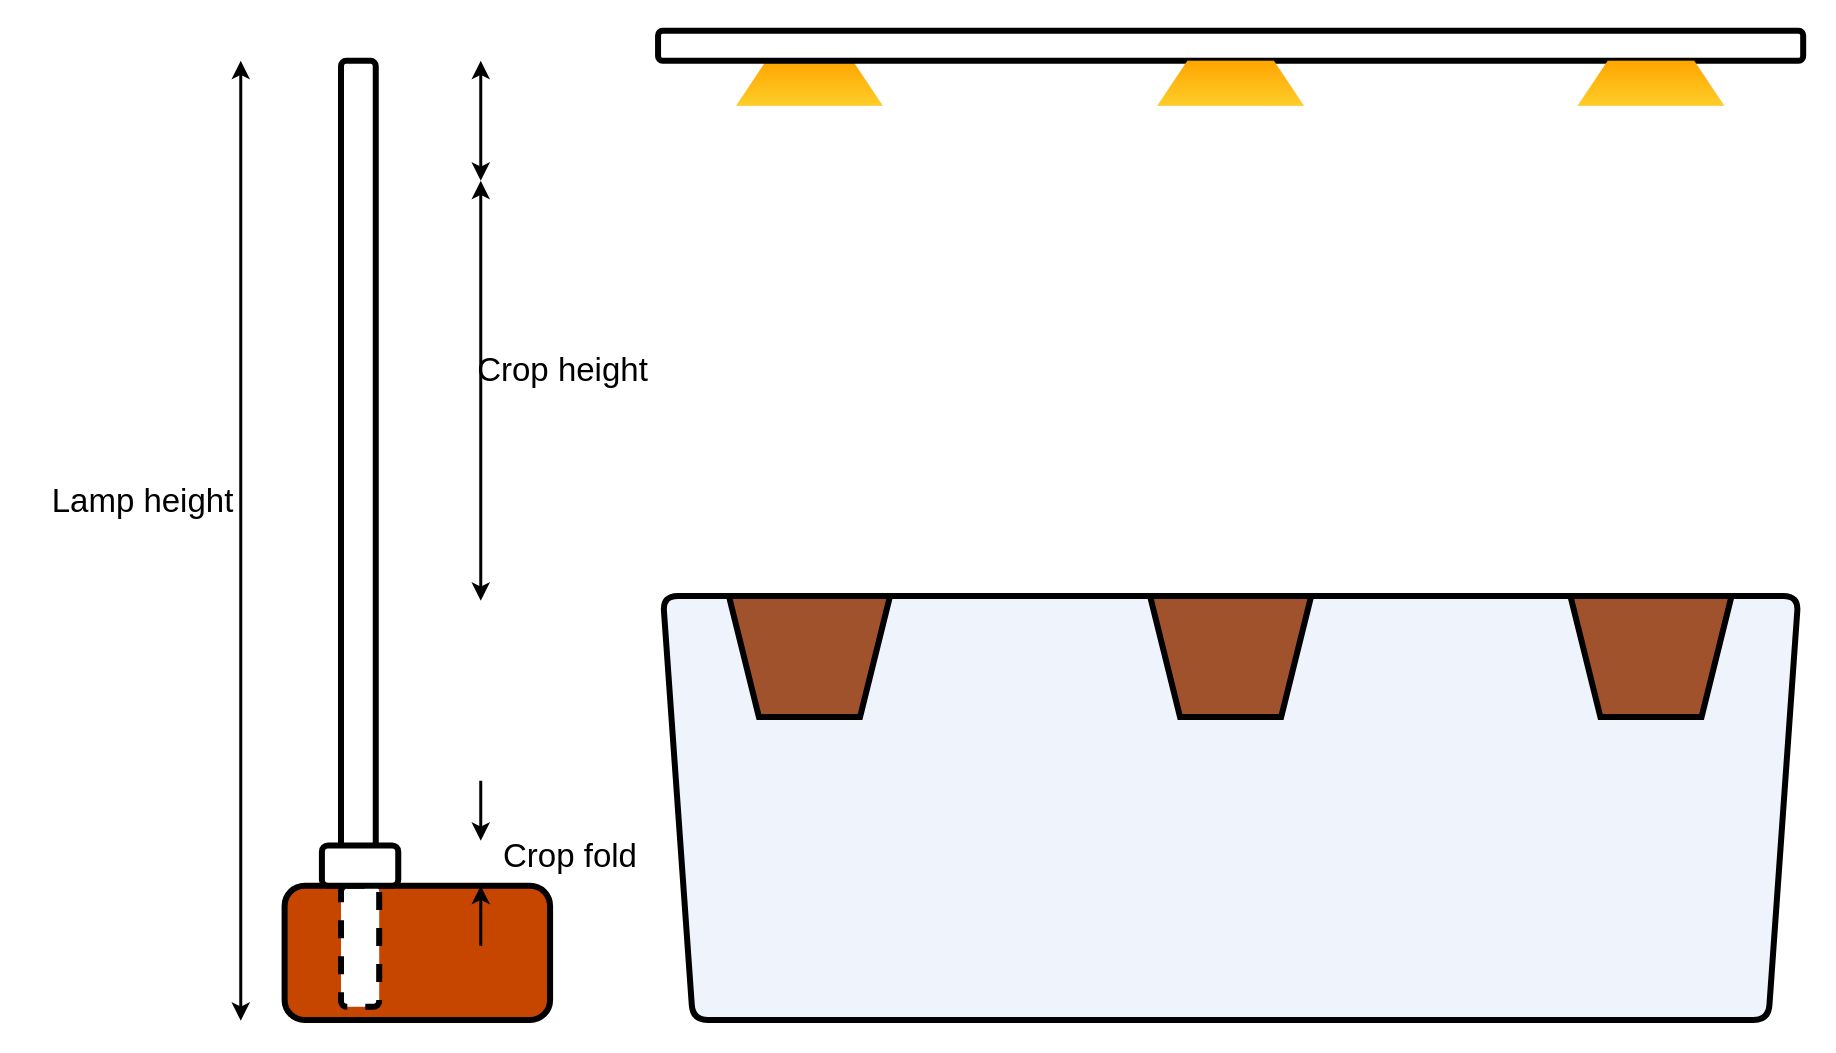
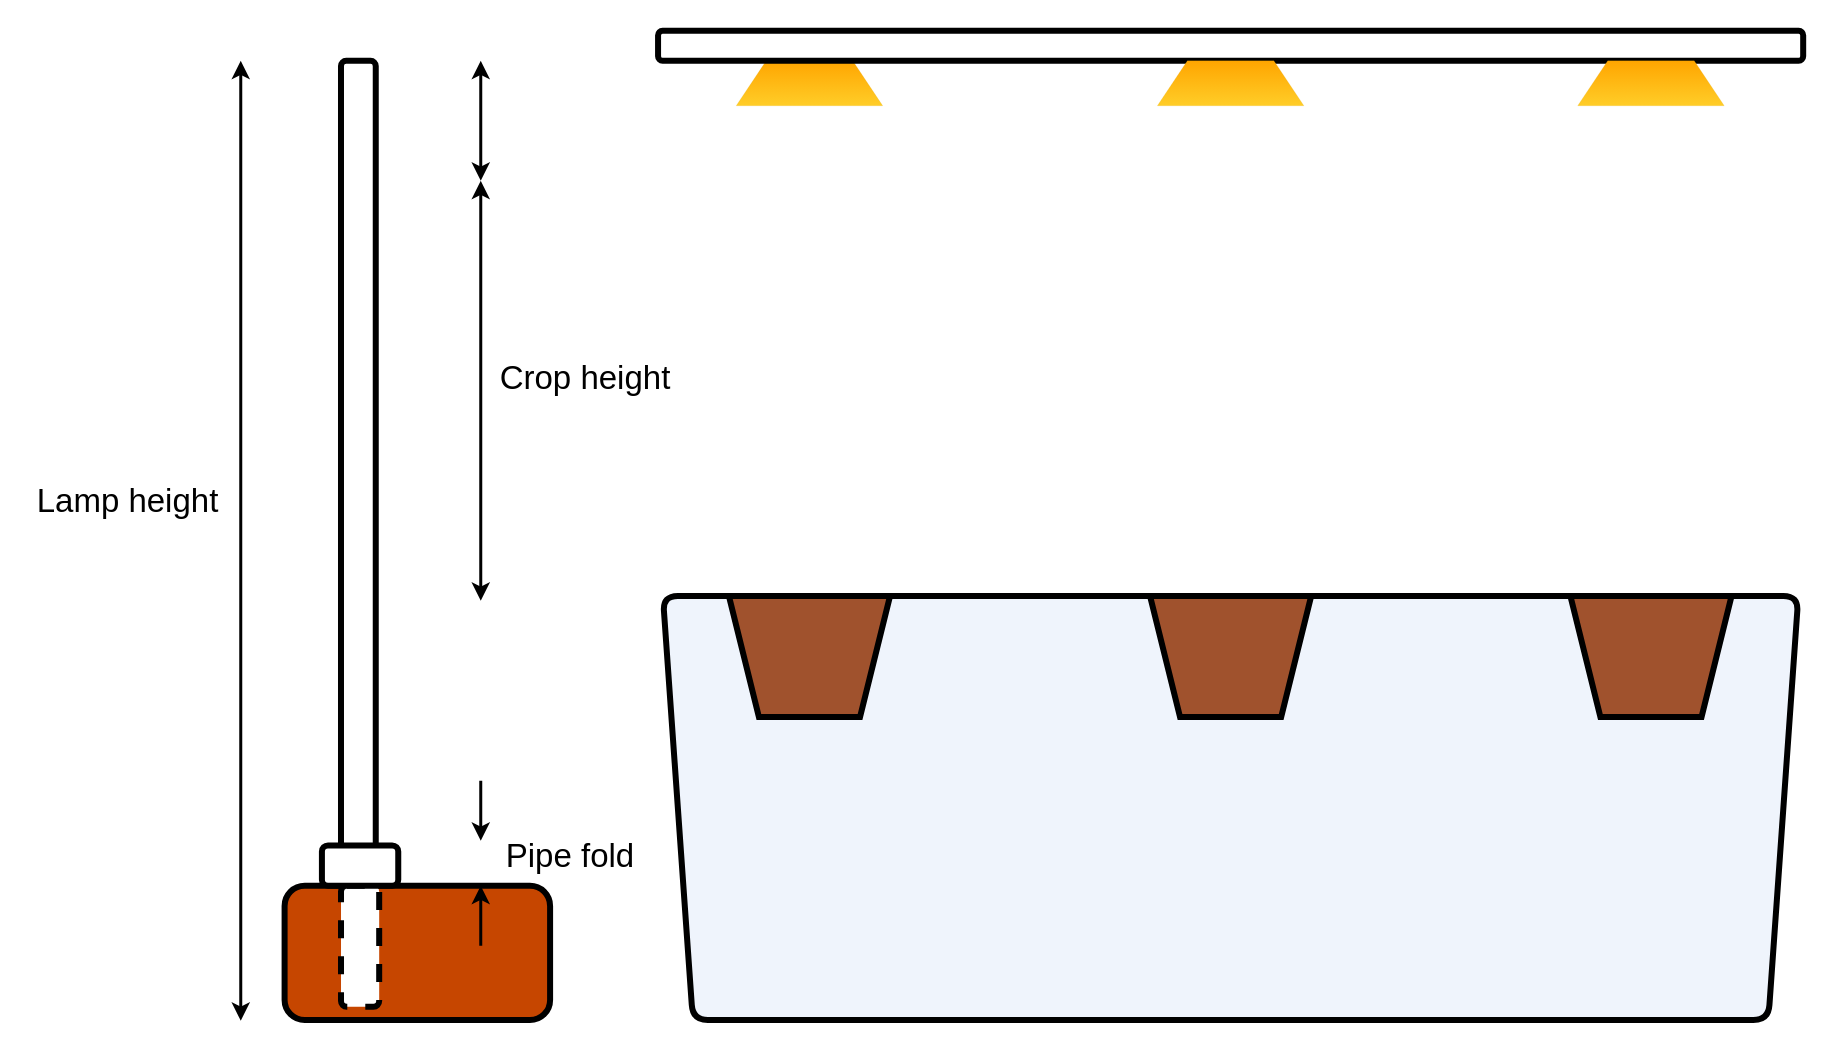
(563, 371) -> (586, 378)
(143, 502) -> (128, 502)
(571, 857) -> (571, 857)
